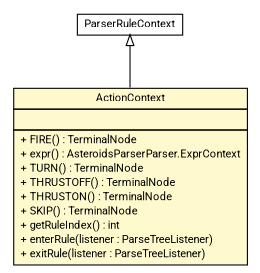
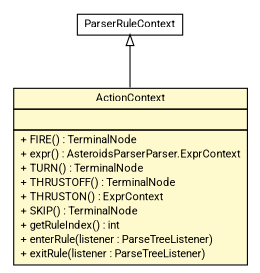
(97, 197) -> (92, 197)
